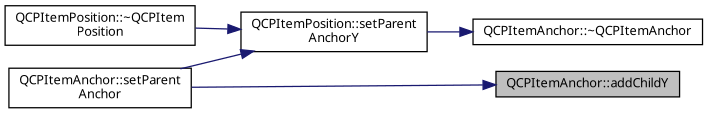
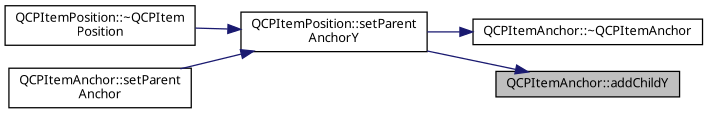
(337, 86) -> (471, 60)
